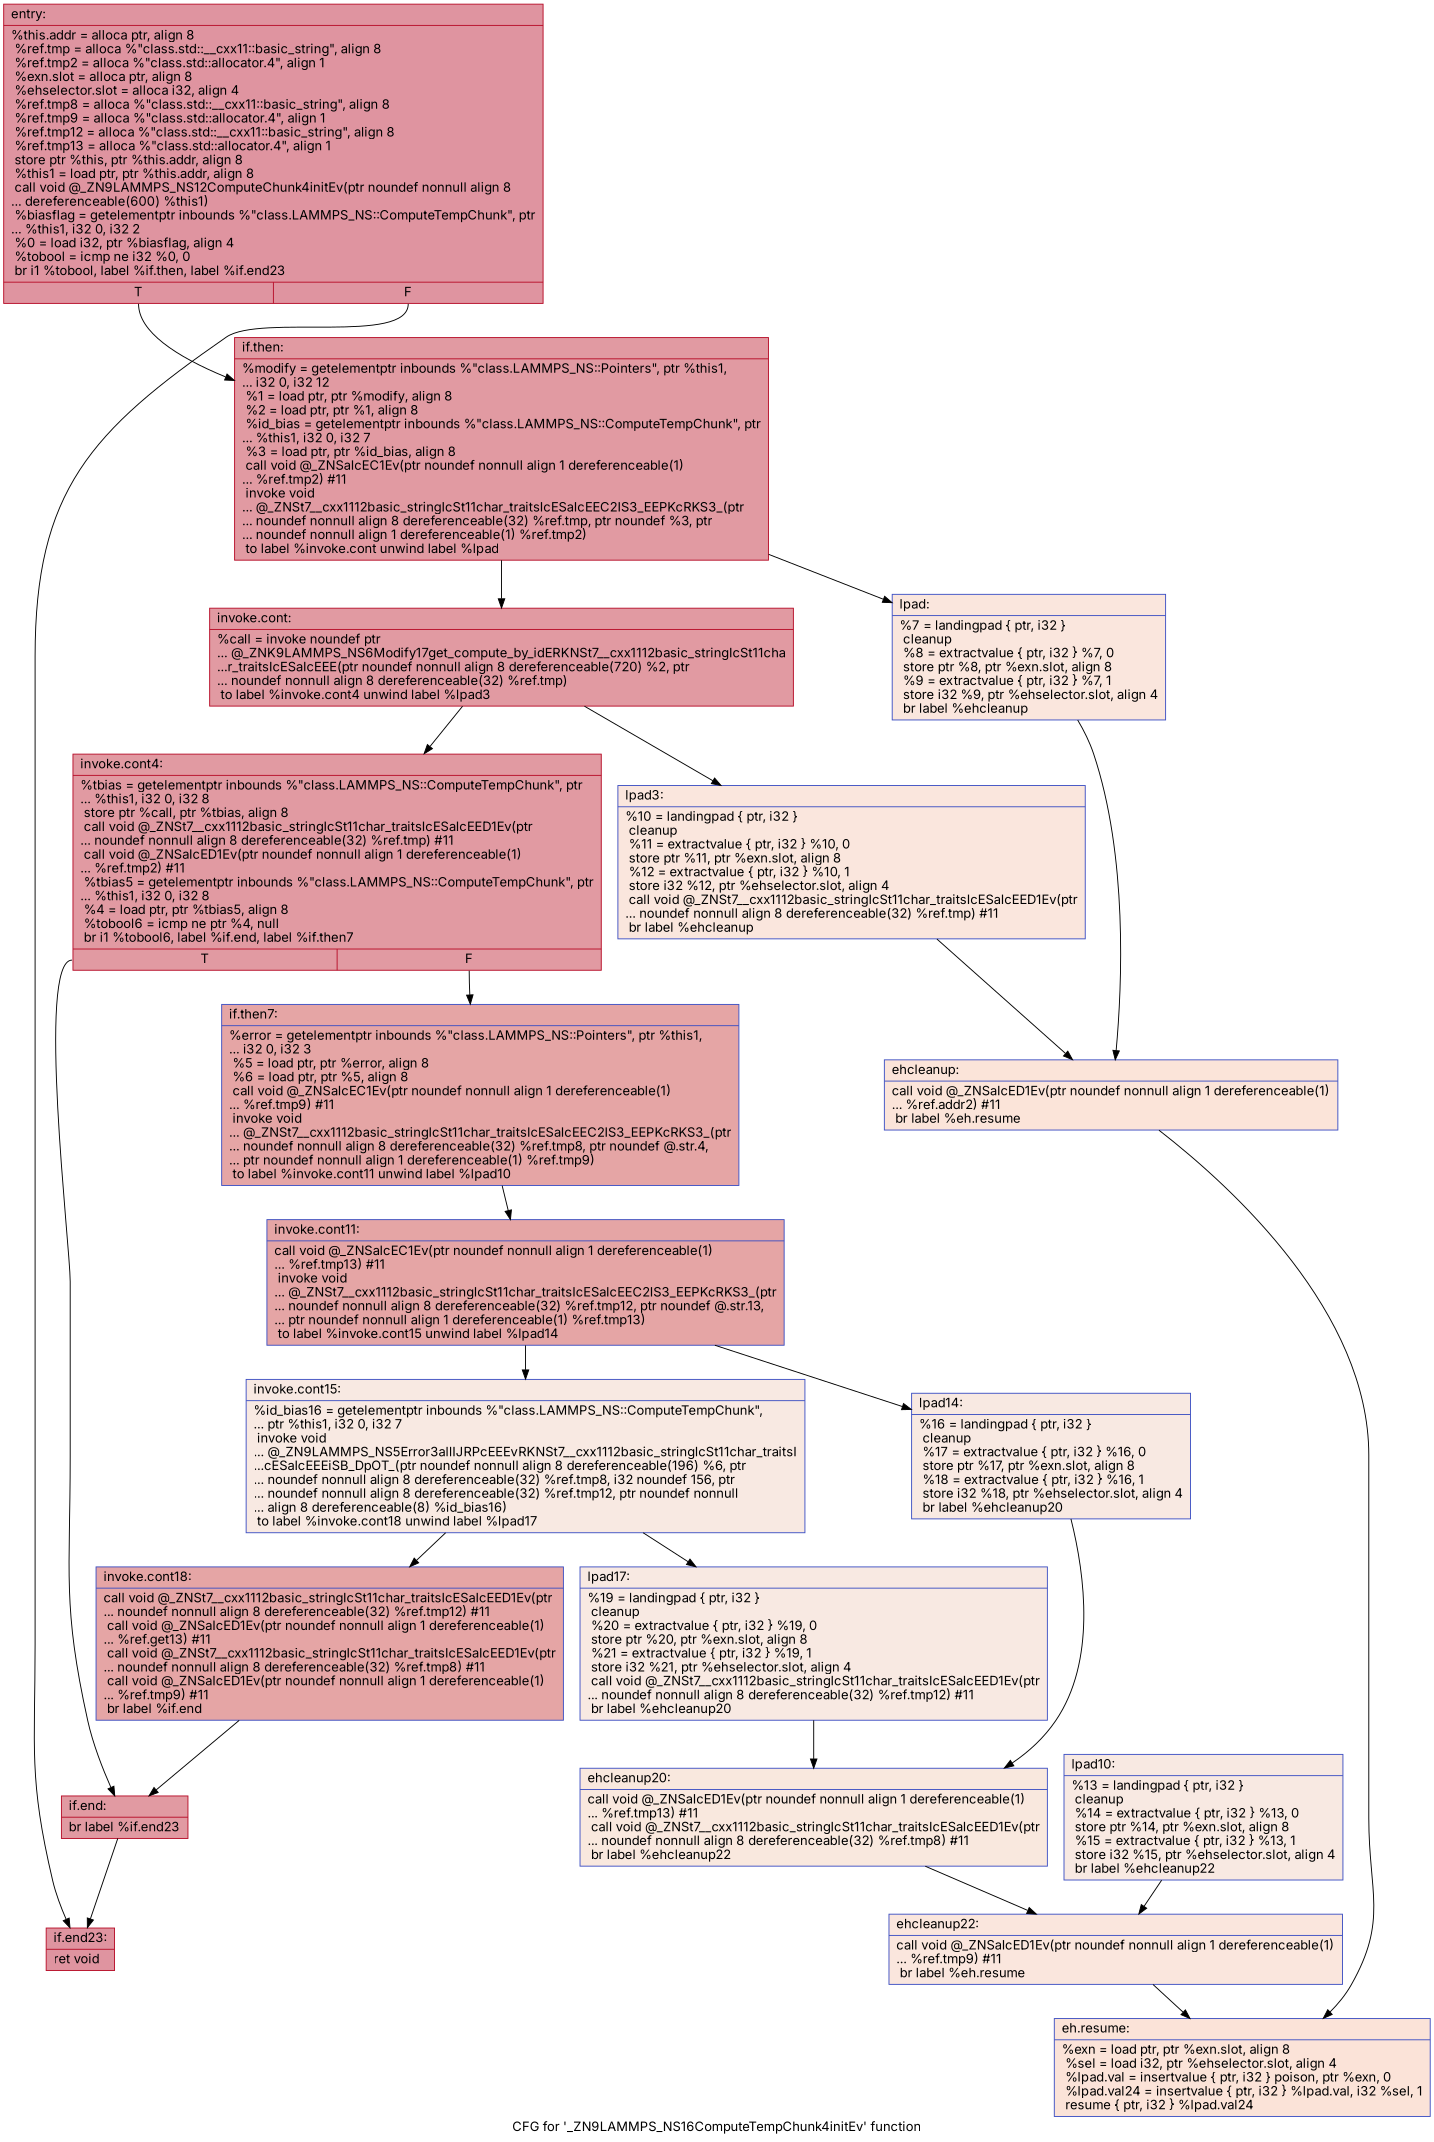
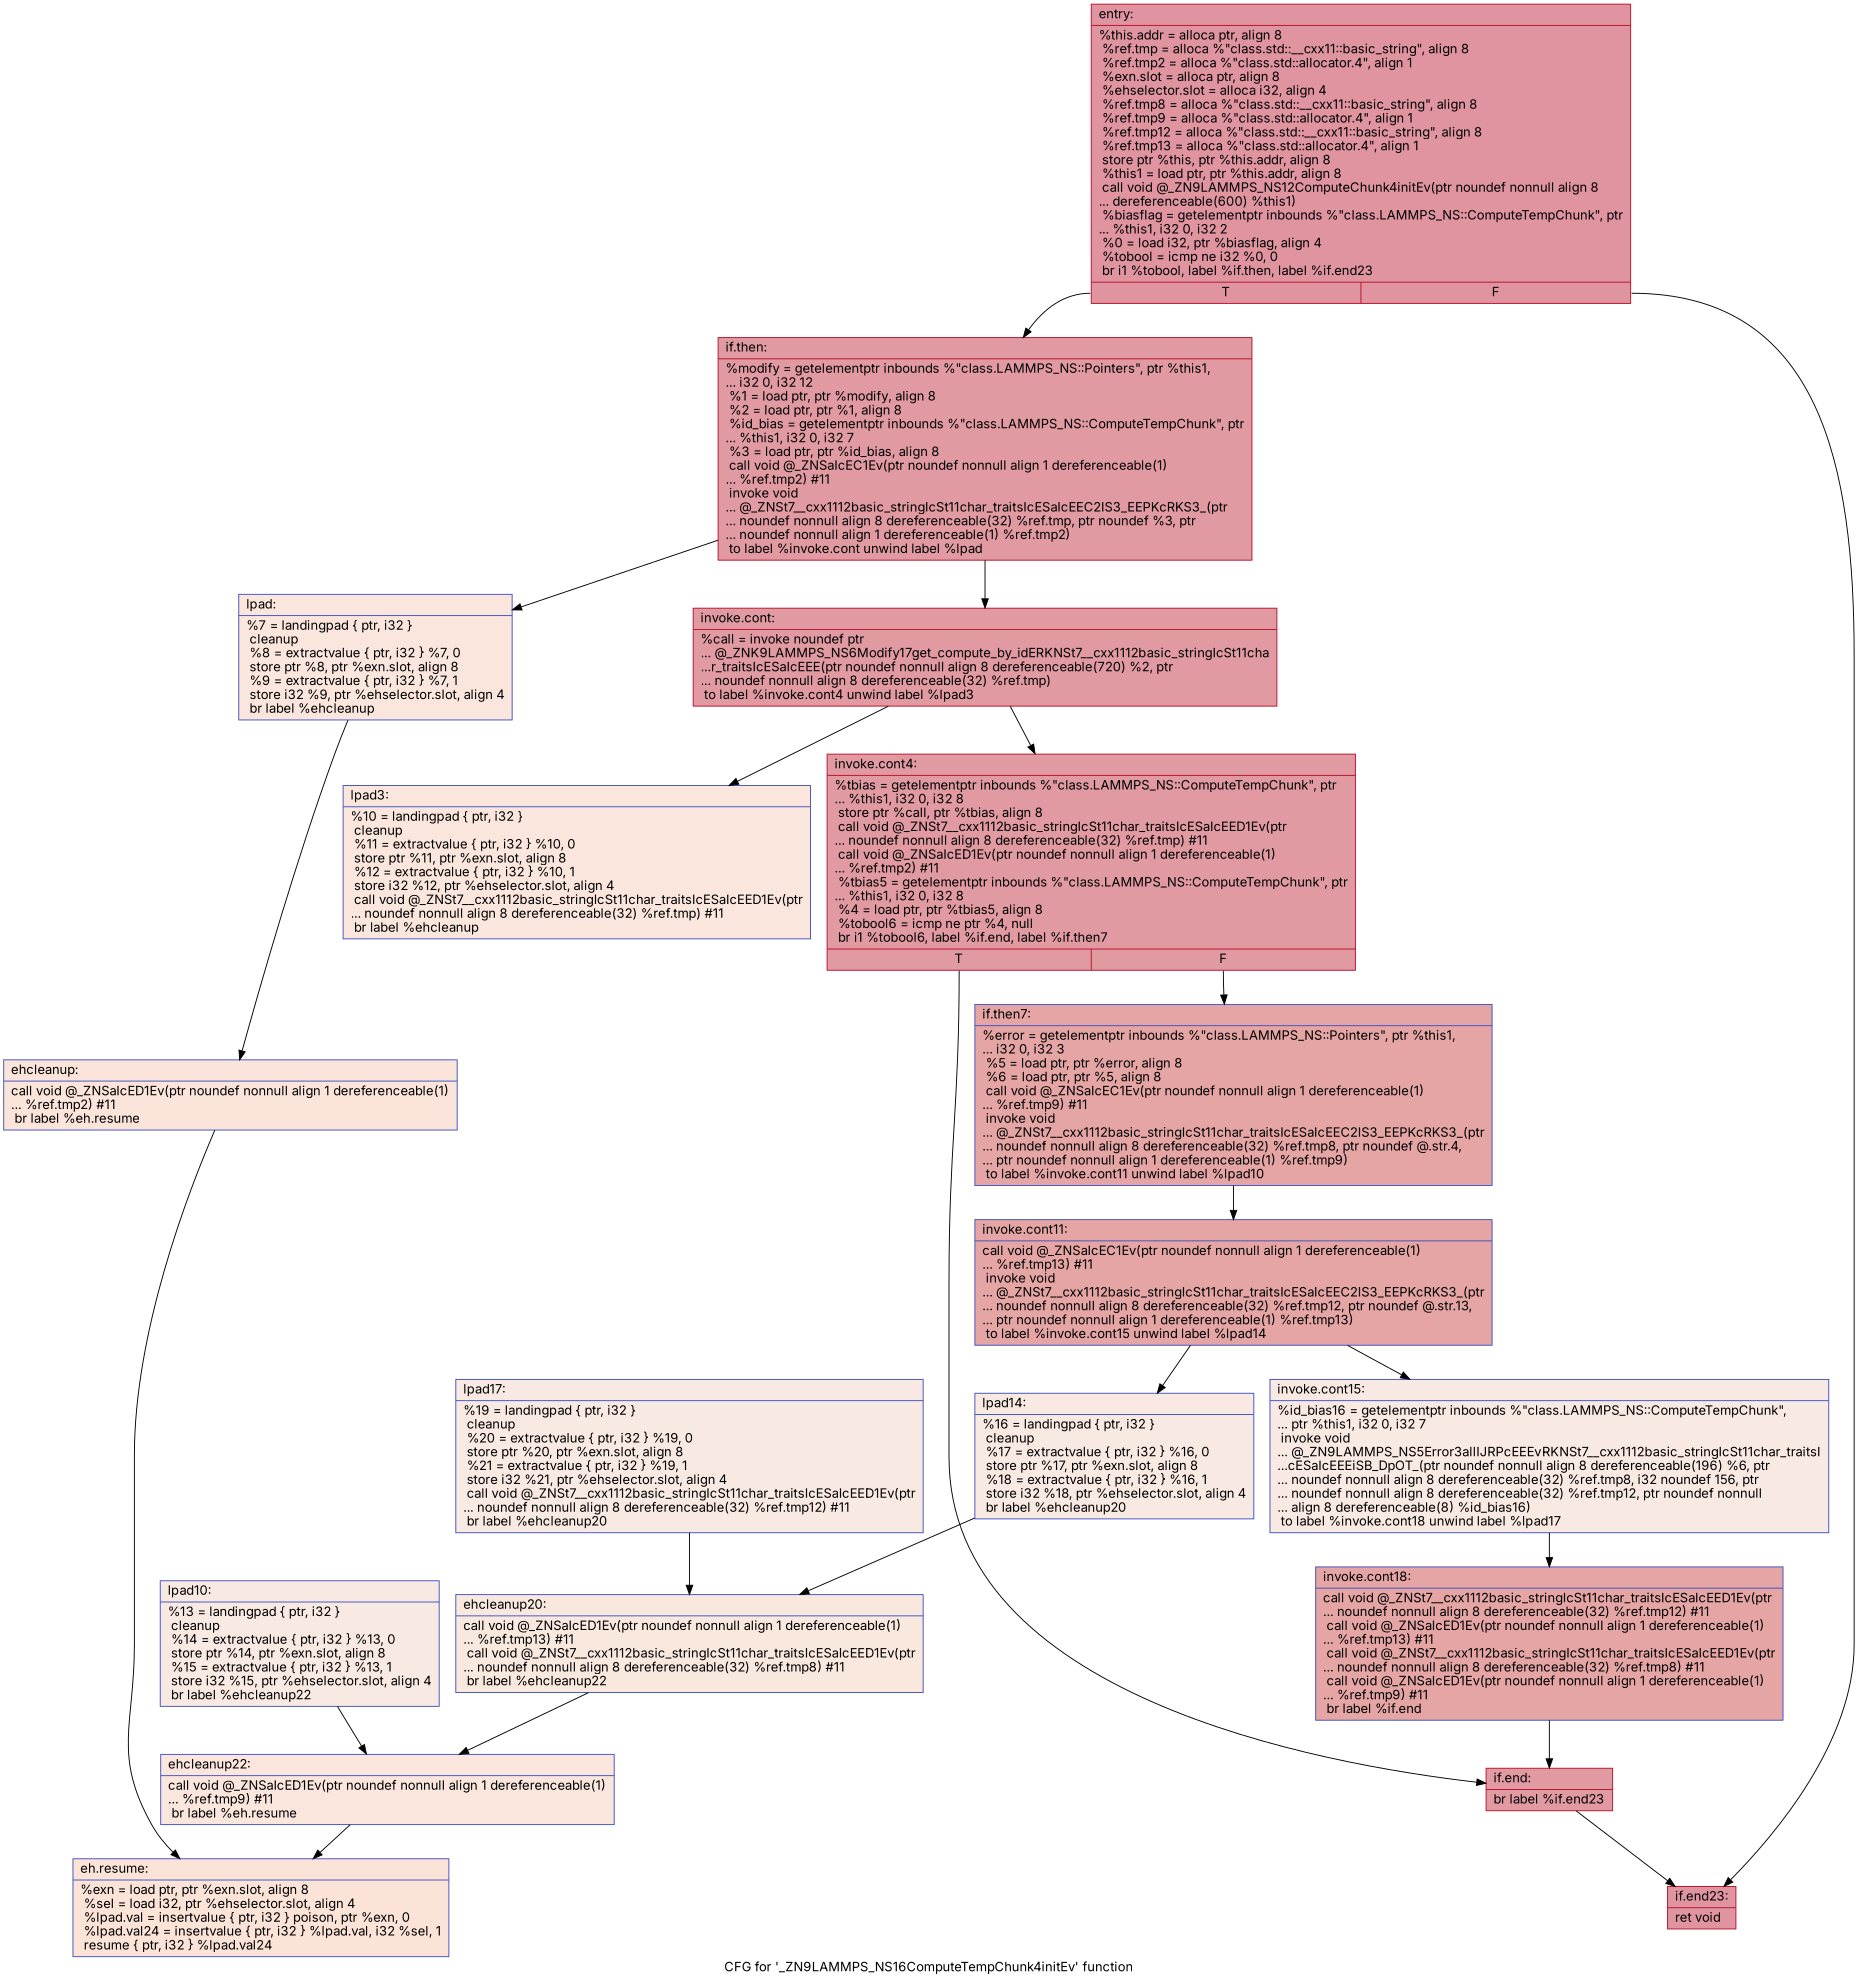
(1001, 996) -> none
(946, 1105) -> (64, 1105)
(666, 1547) -> none
(157, 1640) -> (1379, 1640)
